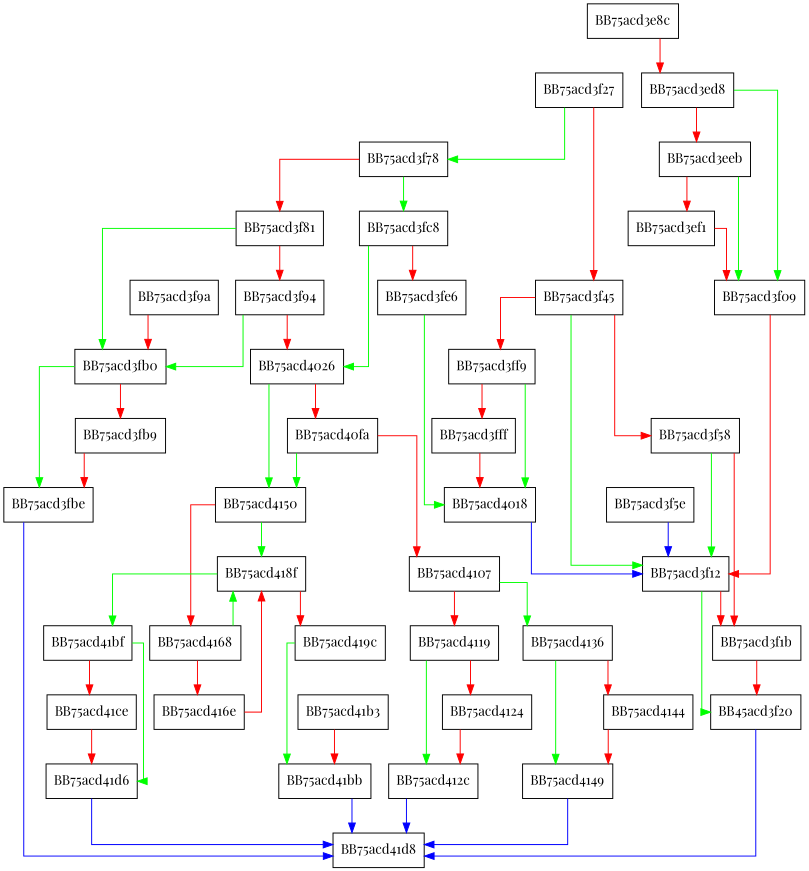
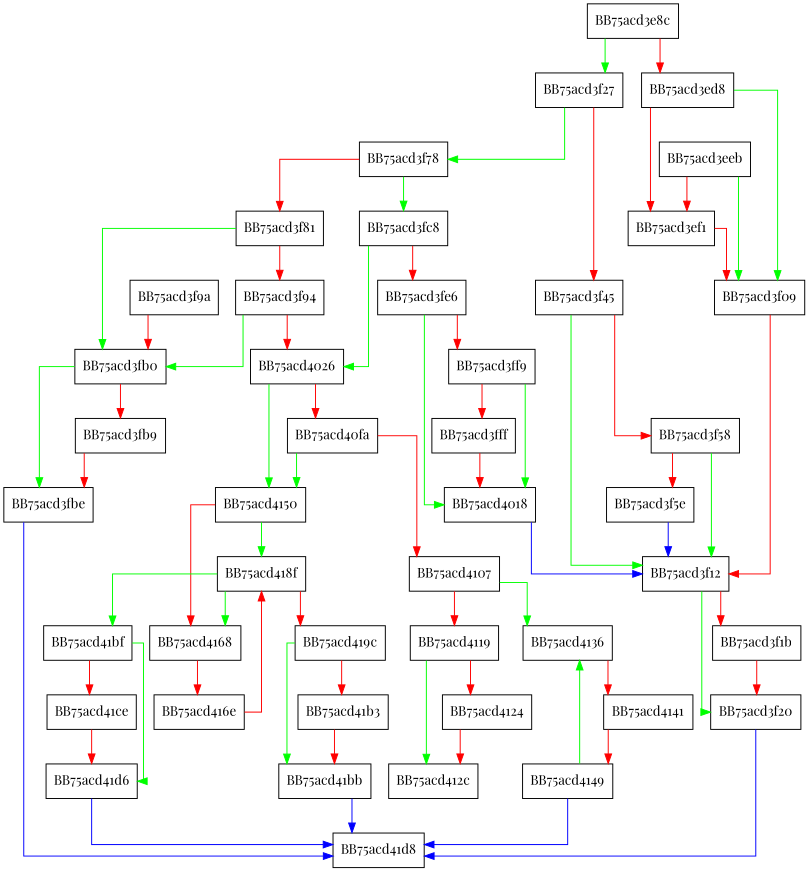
none -> (605, 51)
(697, 120) -> (650, 155)
(500, 301) -> (457, 327)
(734, 535) -> (673, 465)
(233, 613) -> (225, 604)
none -> (342, 673)
(556, 707) -> (580, 717)
(648, 712) -> (648, 712)
(756, 712) -> (756, 712)
(406, 811) -> none
